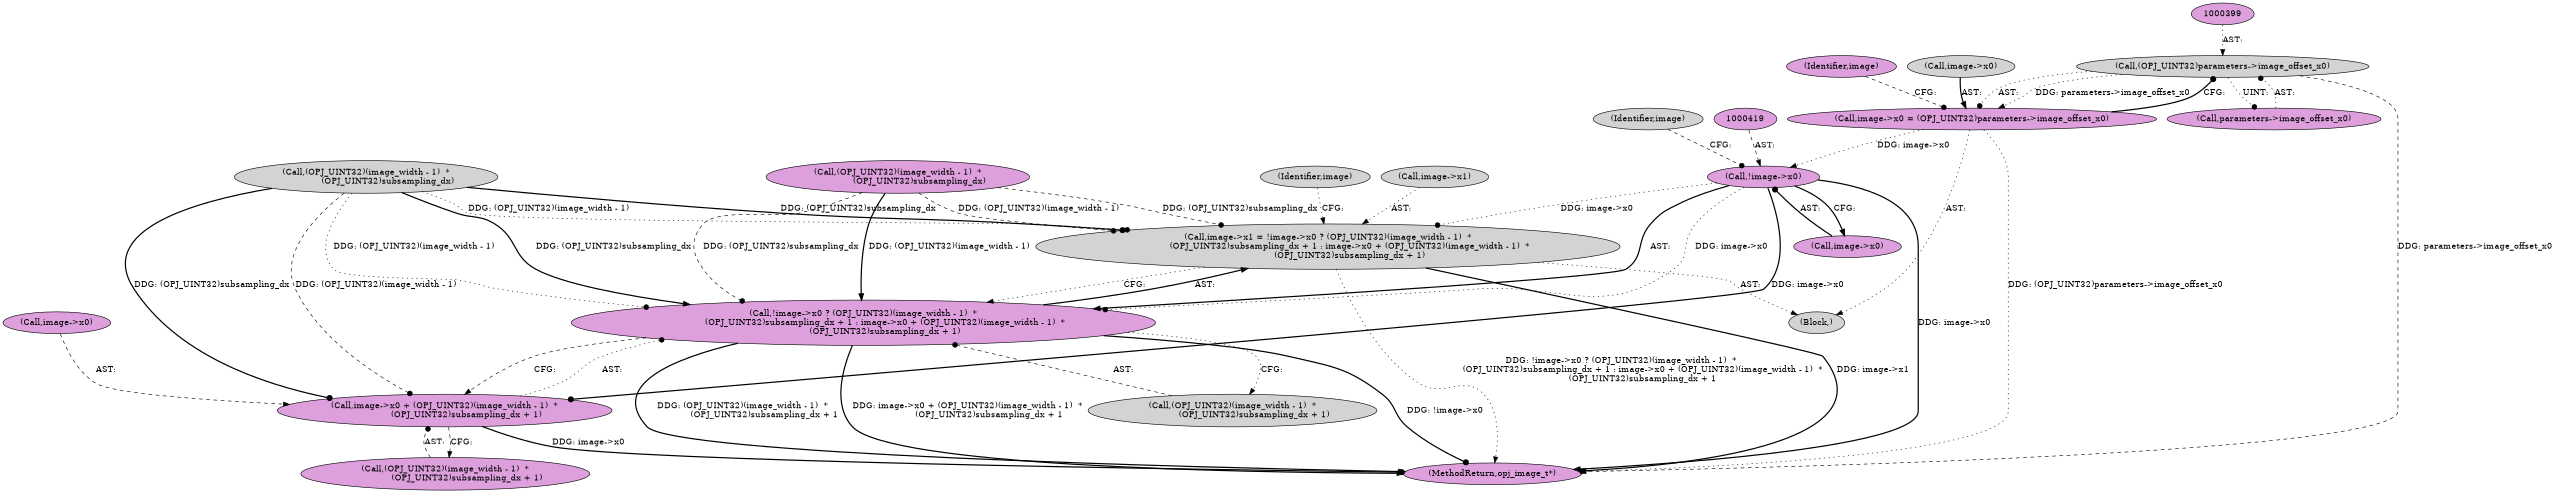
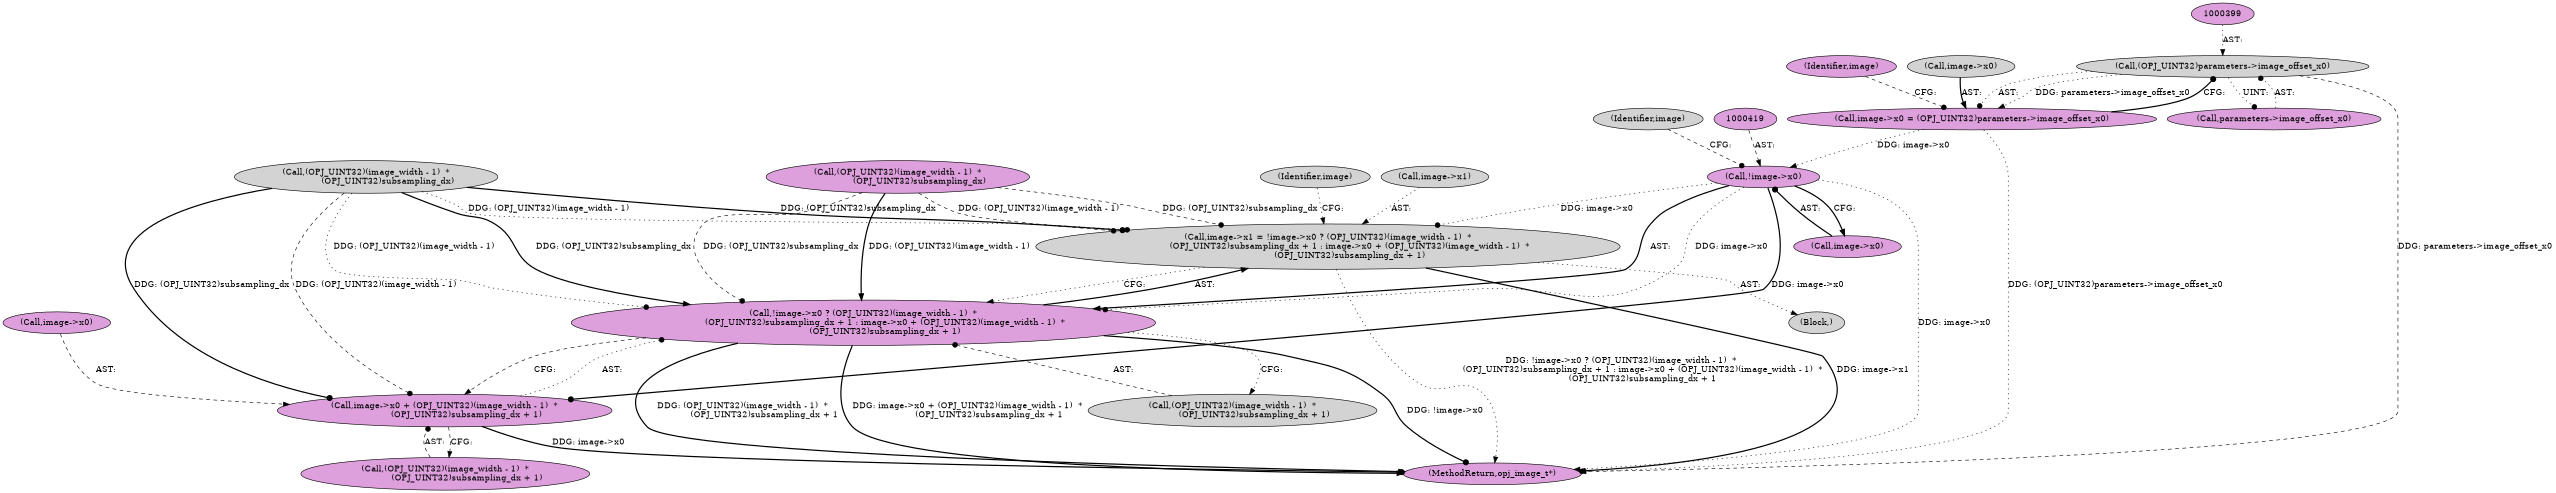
(1929, 238) -> none
(1899, 427) -> (1899, 427)
